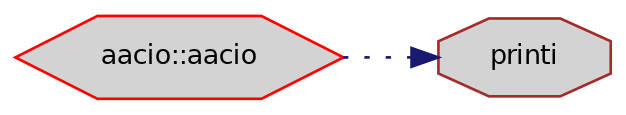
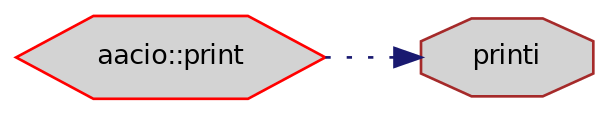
(179, 57) -> (171, 57)
